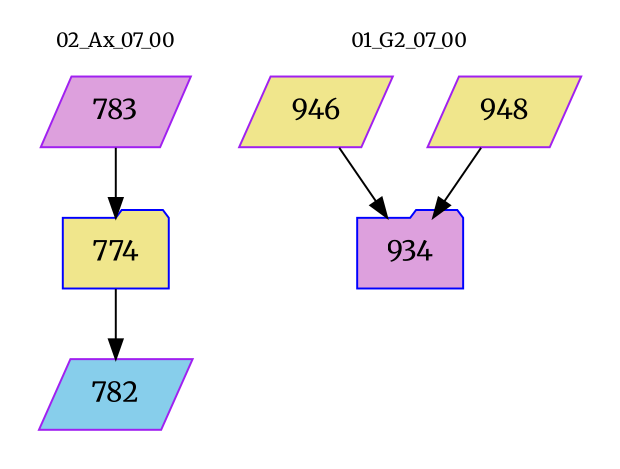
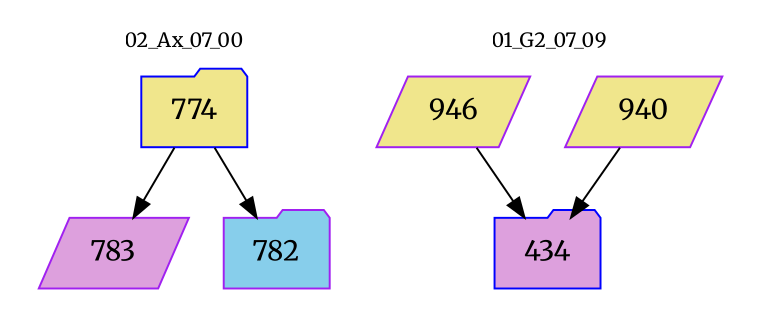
(410, 42) -> (550, 42)
(504, 112) -> (644, 112)
(116, 173) -> (159, 174)
(410, 253) -> (548, 253)
(116, 394) -> (277, 253)
